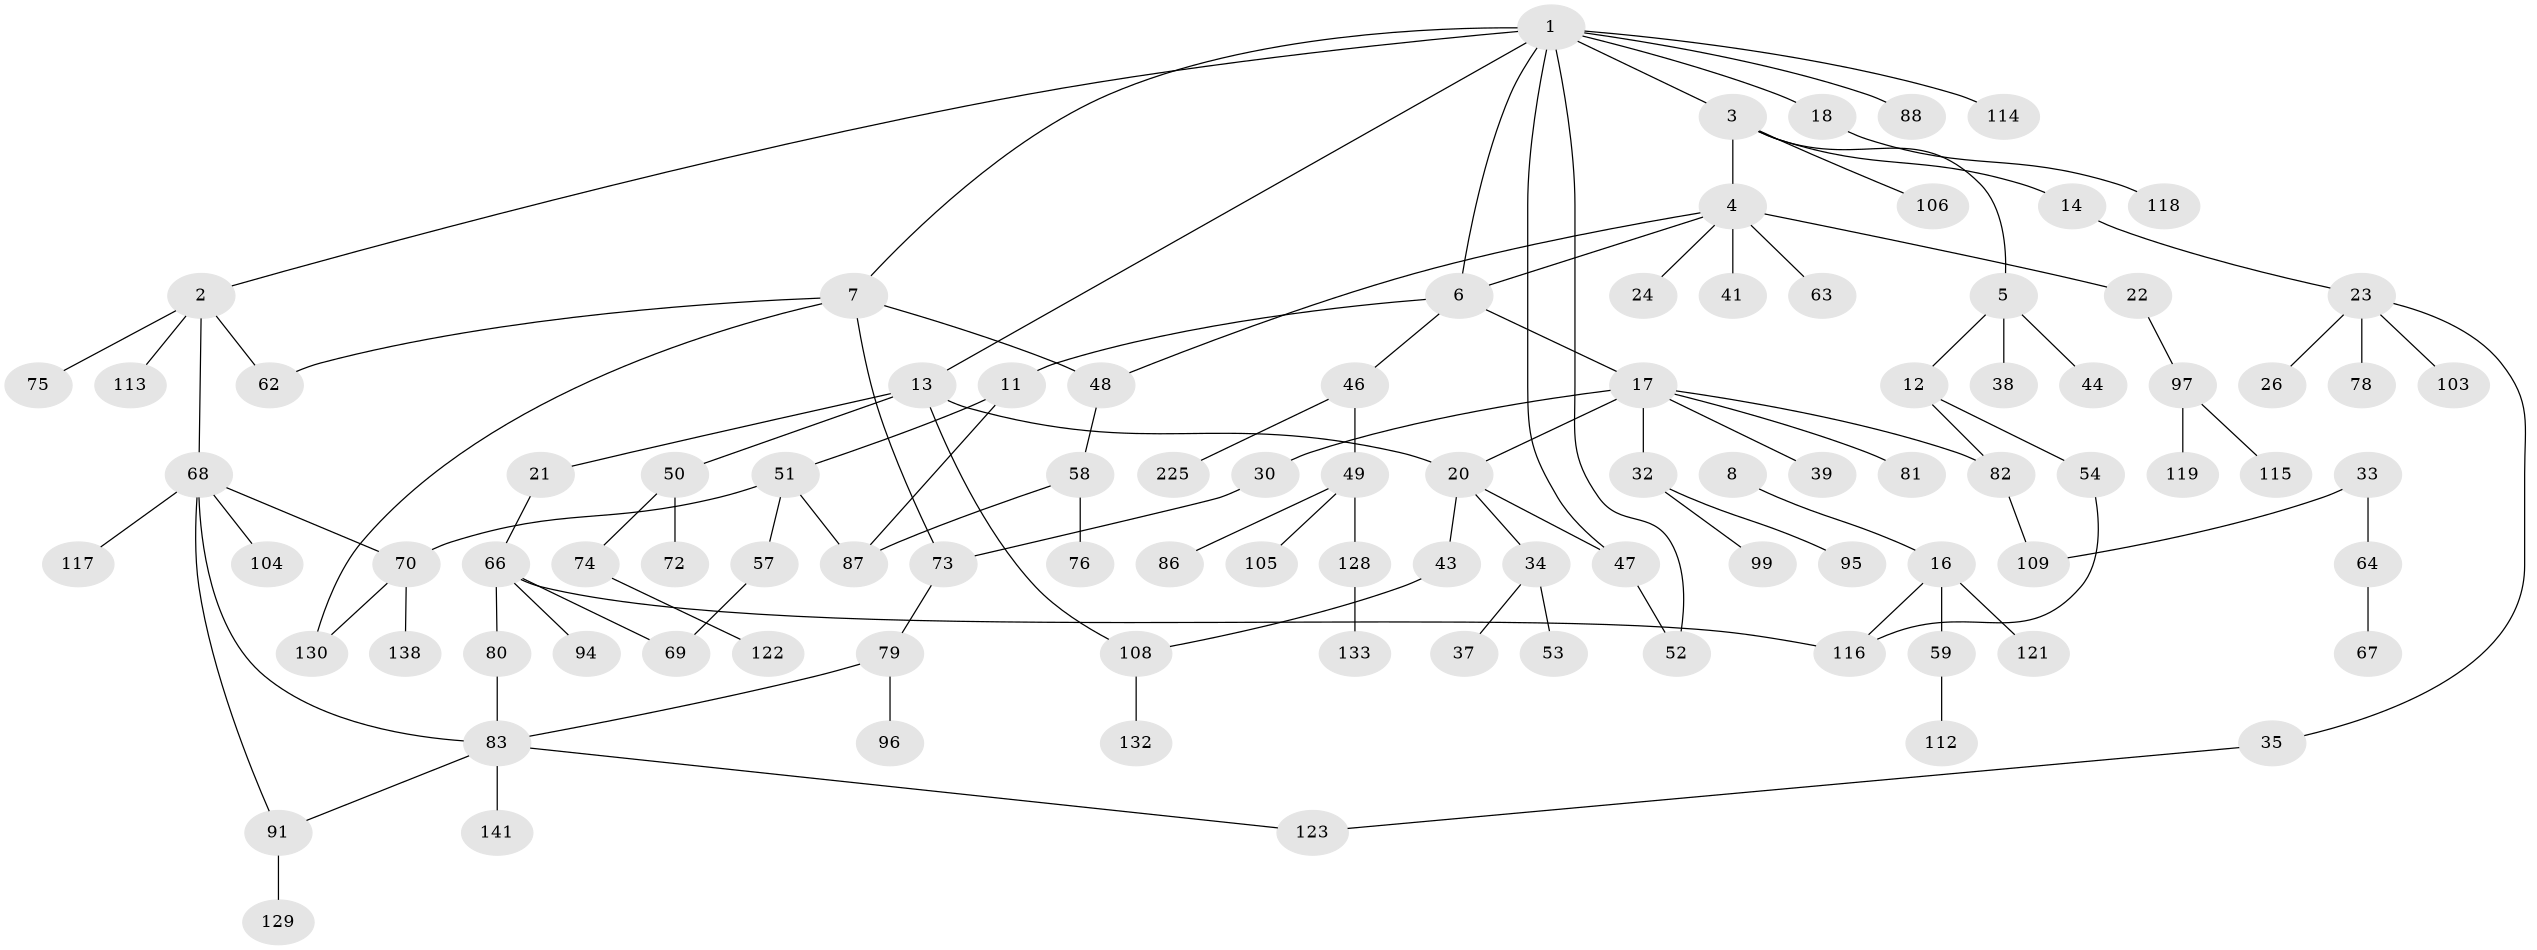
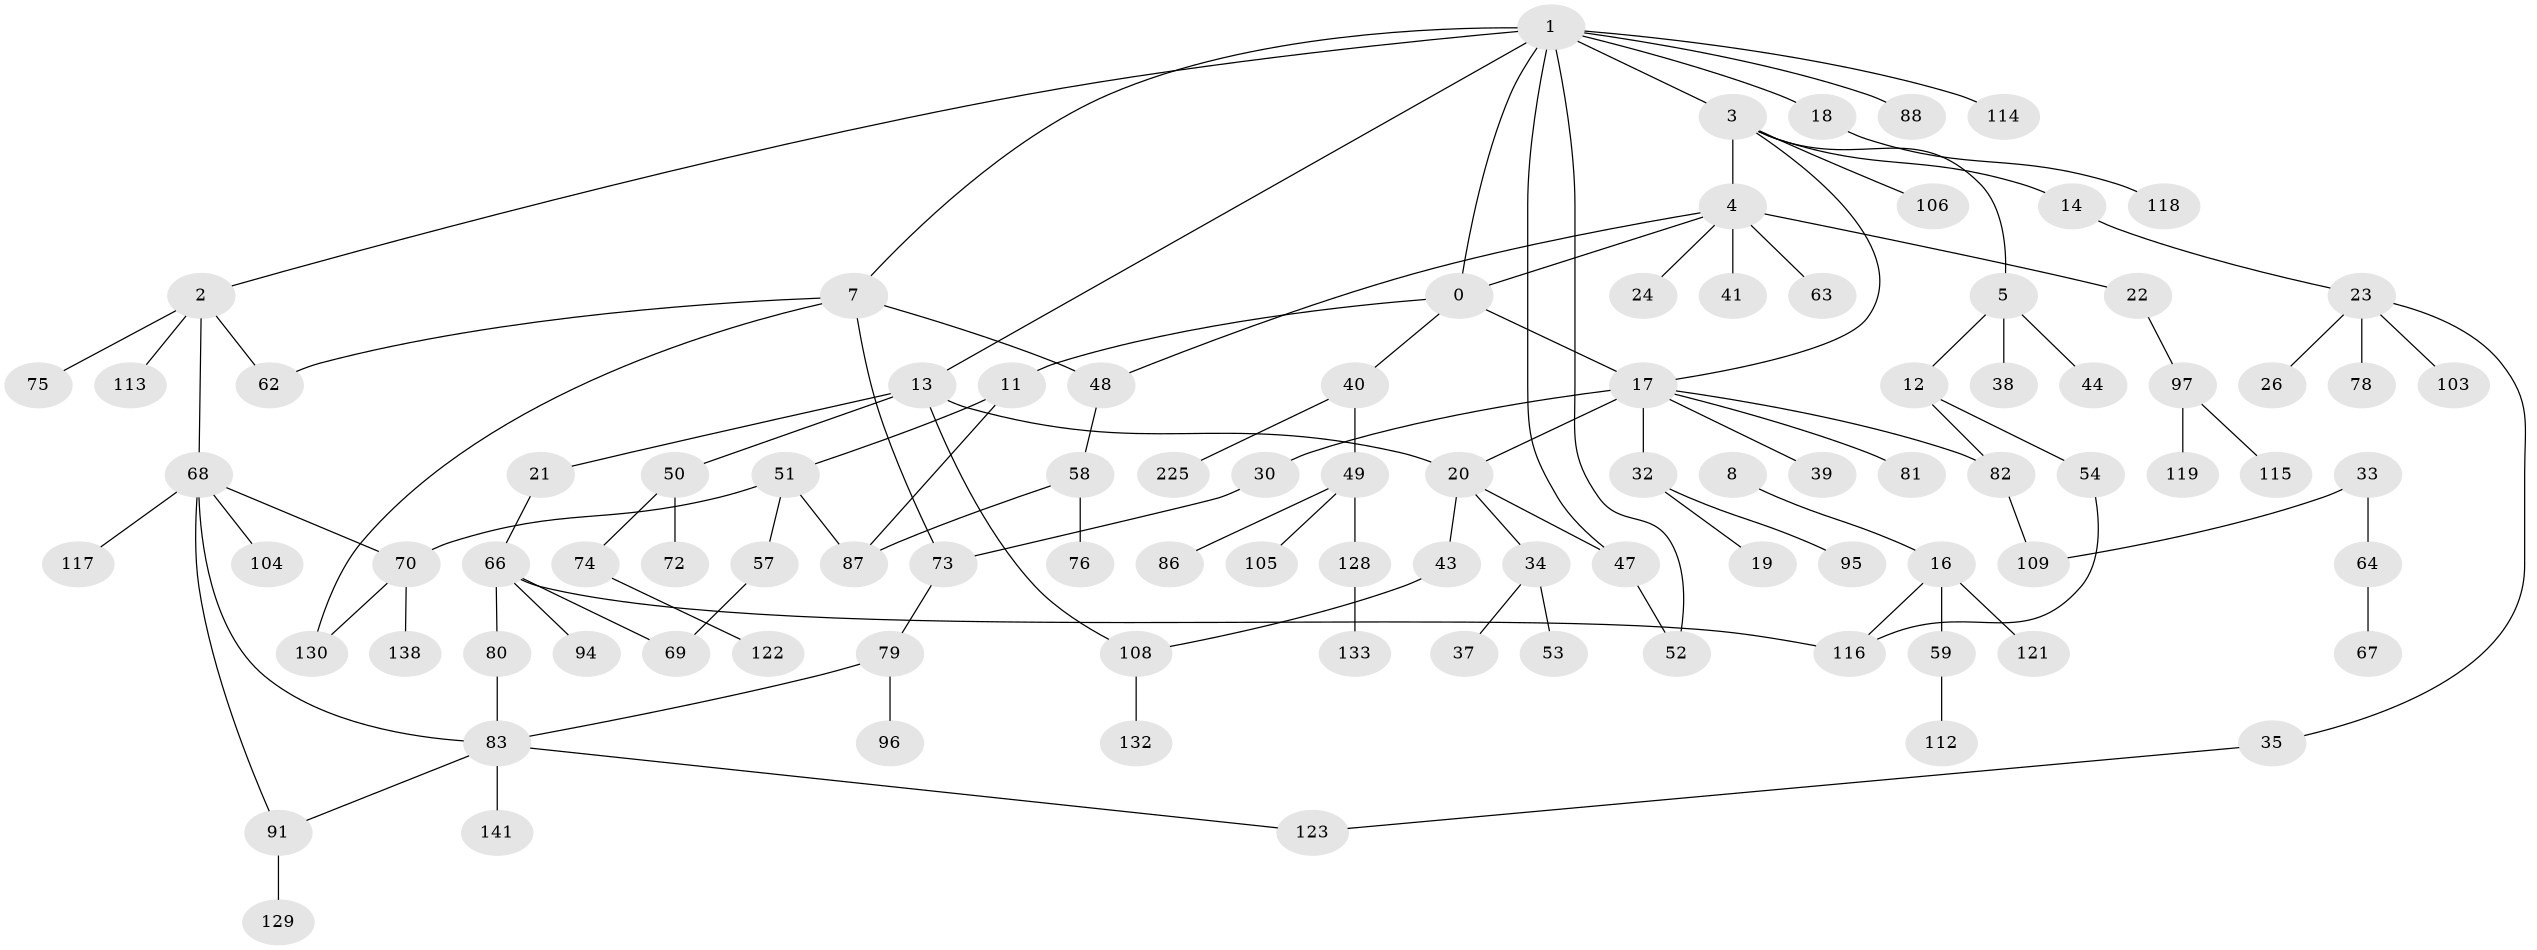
(1459, 296) -> (1459, 296)
none -> (1874, 302)
(1355, 385) -> (1355, 385)
(1763, 564) -> (1763, 564)
